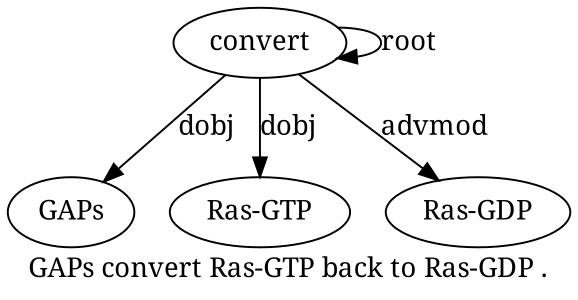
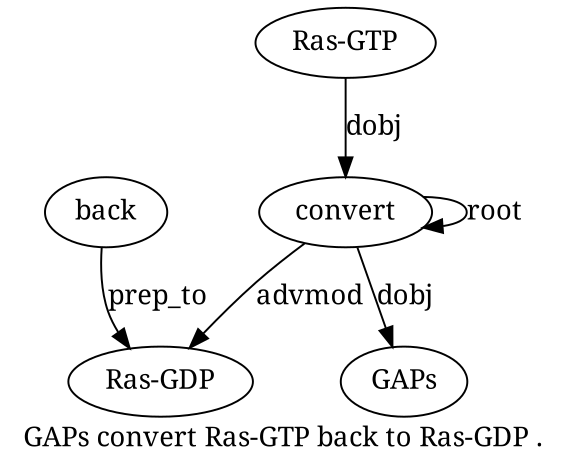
(260, 118) -> (346, 118)
none -> (106, 212)
